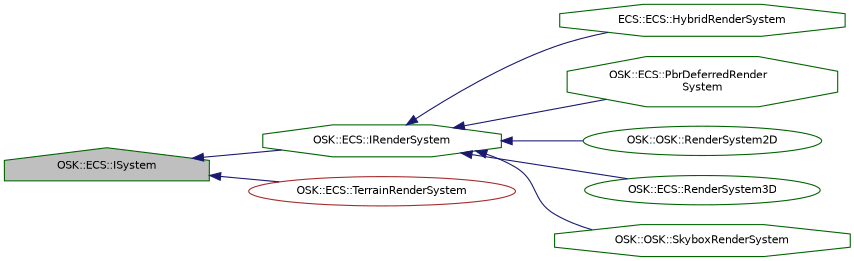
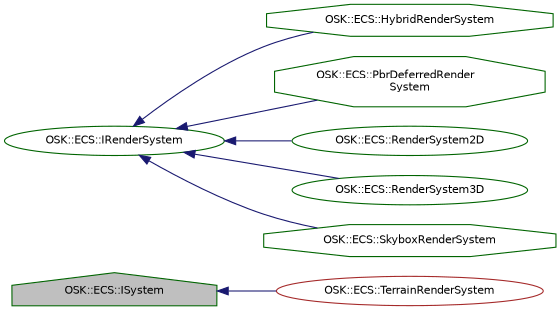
(702, 20) -> (410, 20)
(382, 141) -> (114, 141)
(702, 141) -> (410, 141)
(243, 154) -> none
(702, 241) -> (410, 241)
